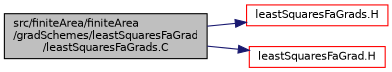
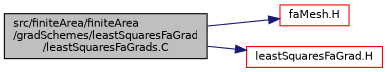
(317, 15) -> (315, 15)
